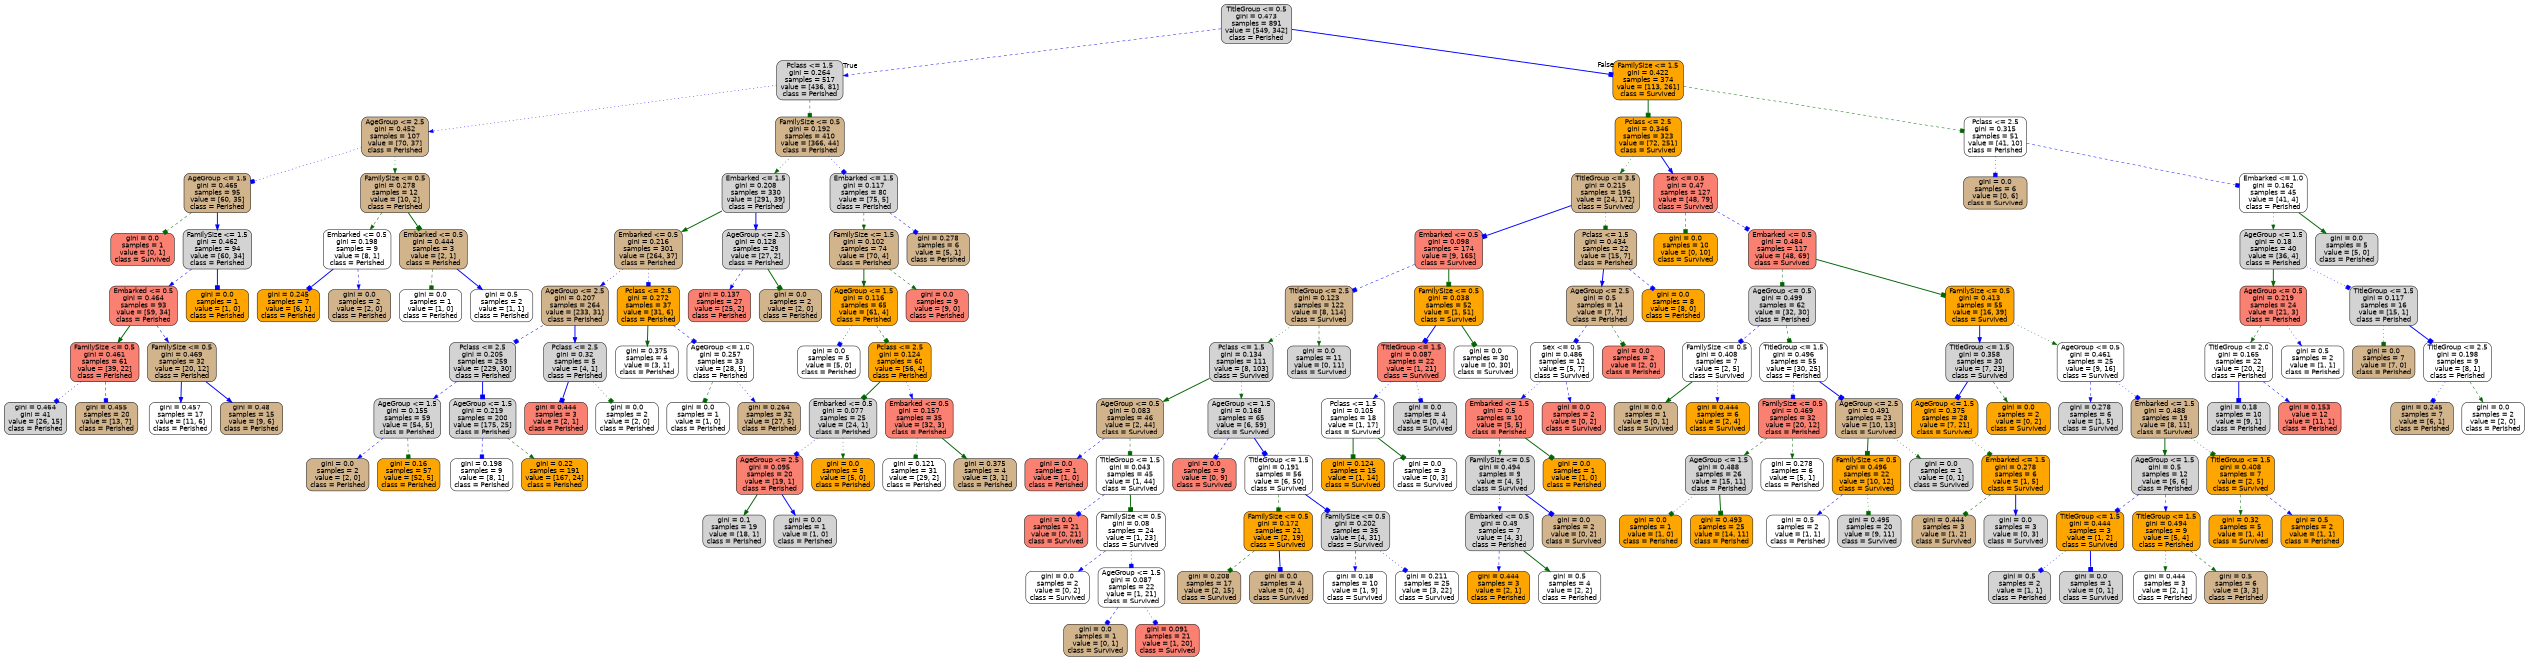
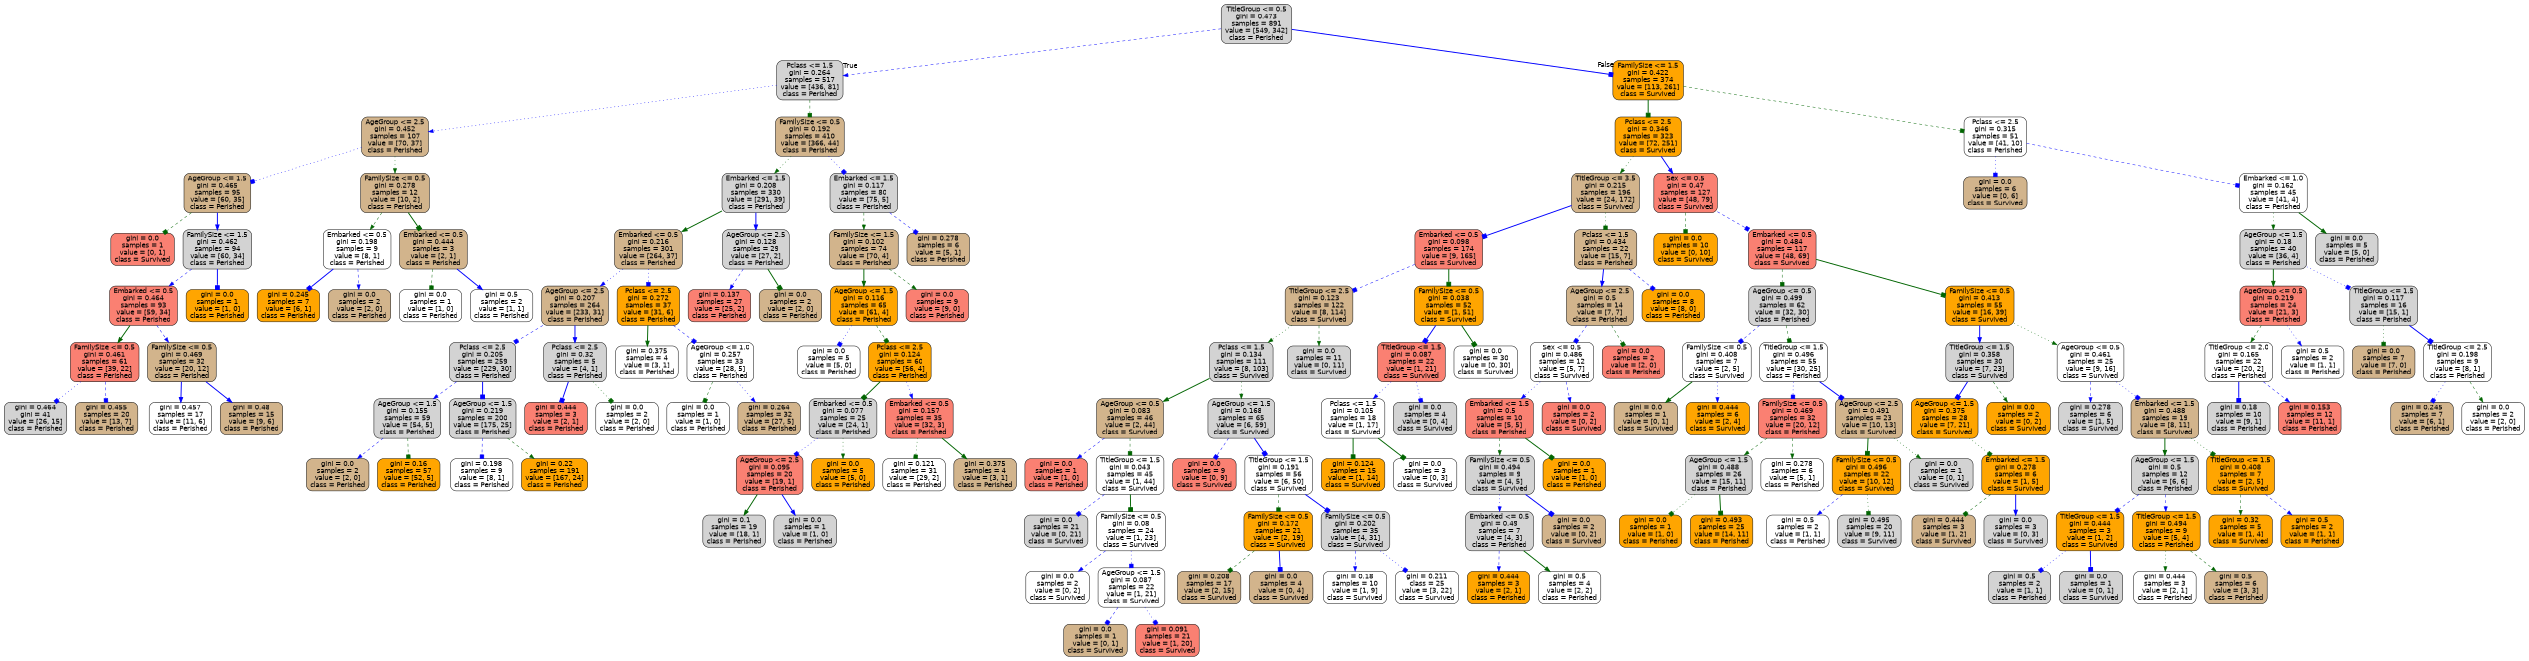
(2310, 418) -> (2310, 418)
(1056, 531) -> (1056, 531)
(1427, 588) -> (1427, 588)
